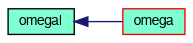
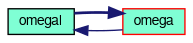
none -> (92, 13)
